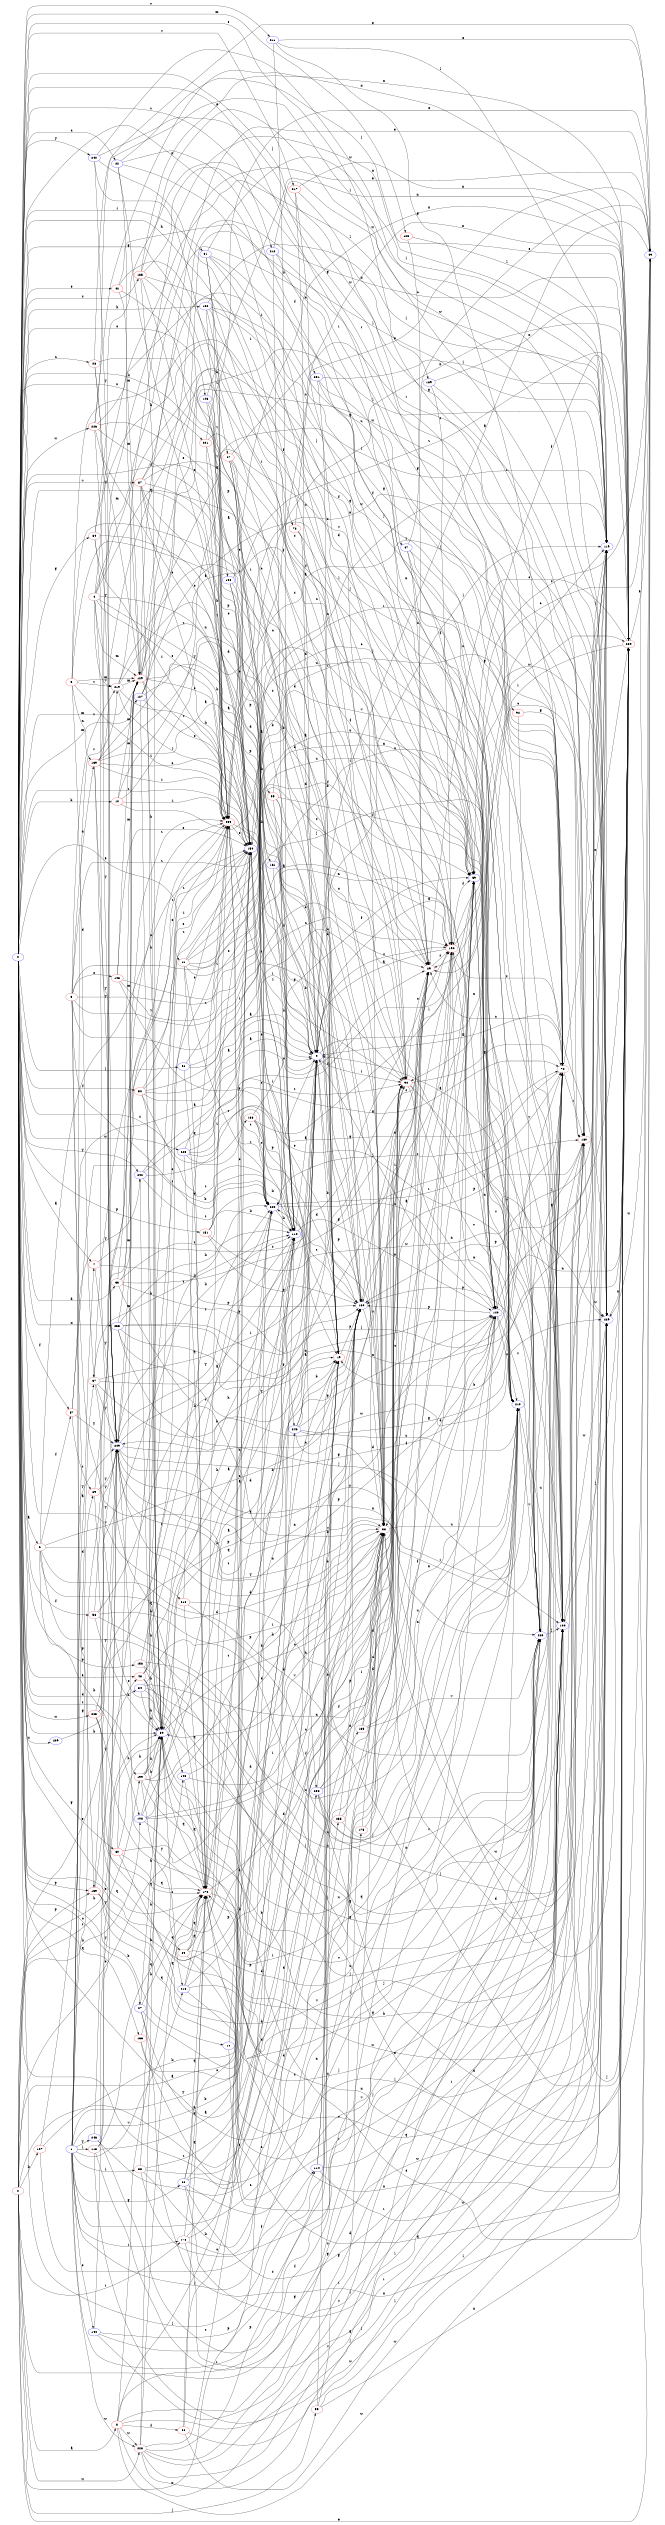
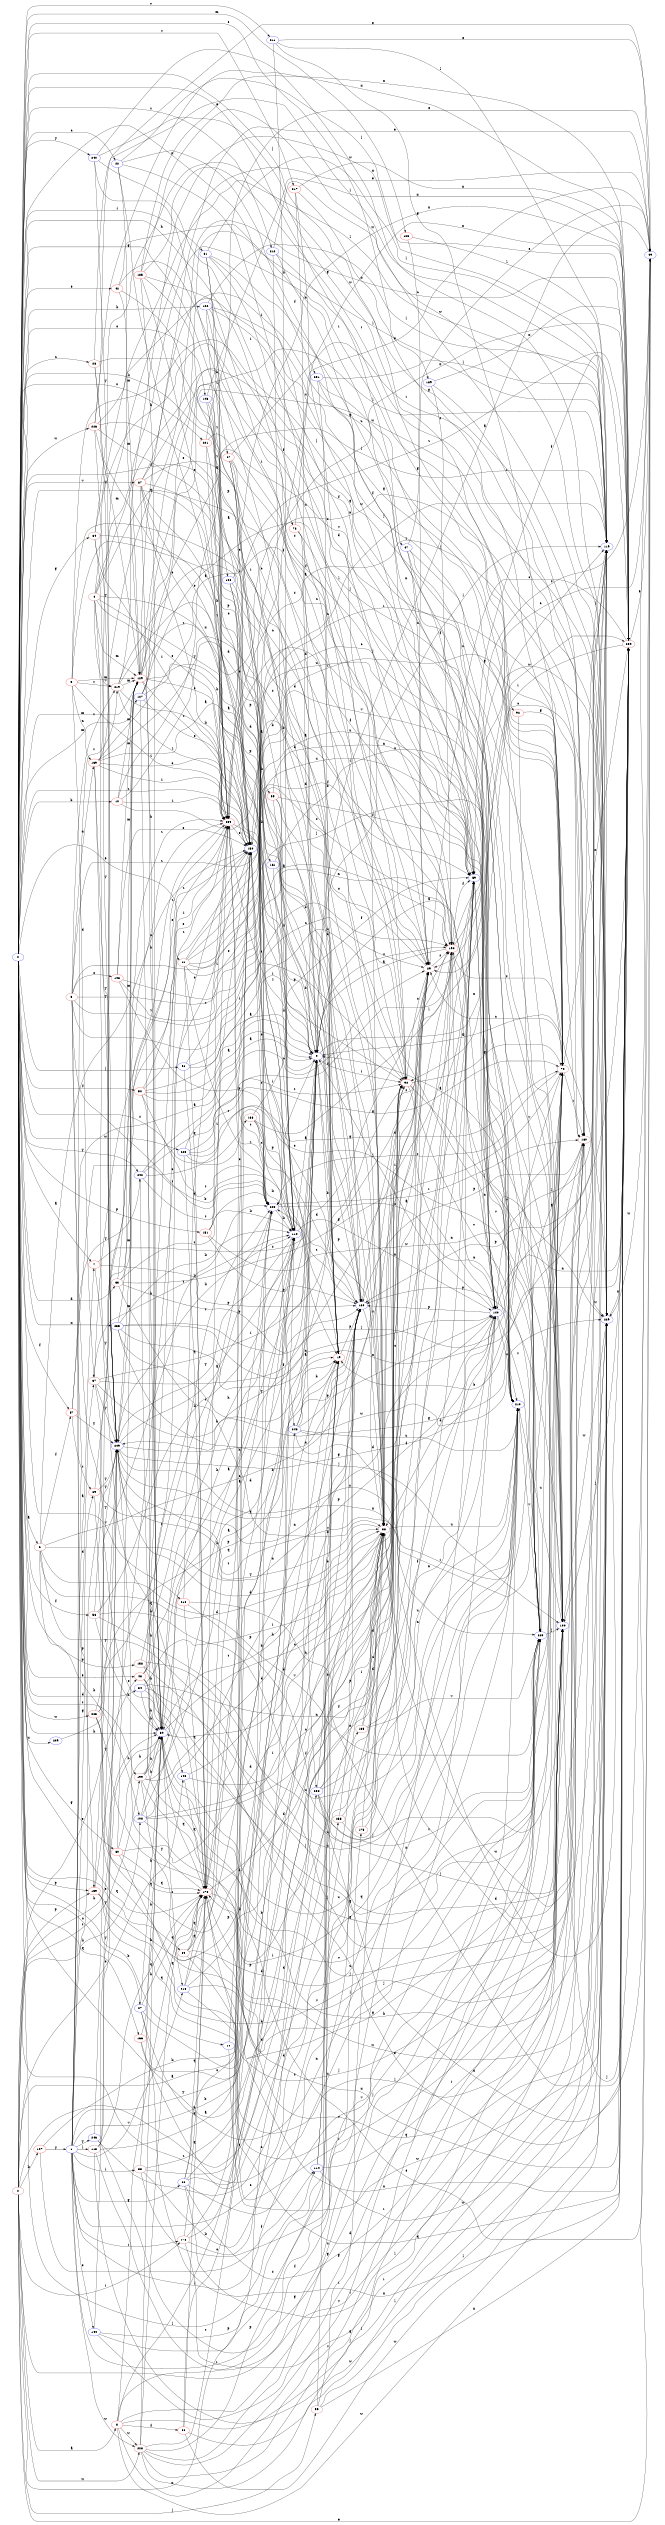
(20, 569) -> none
(75, 1883) -> (55, 2149)
